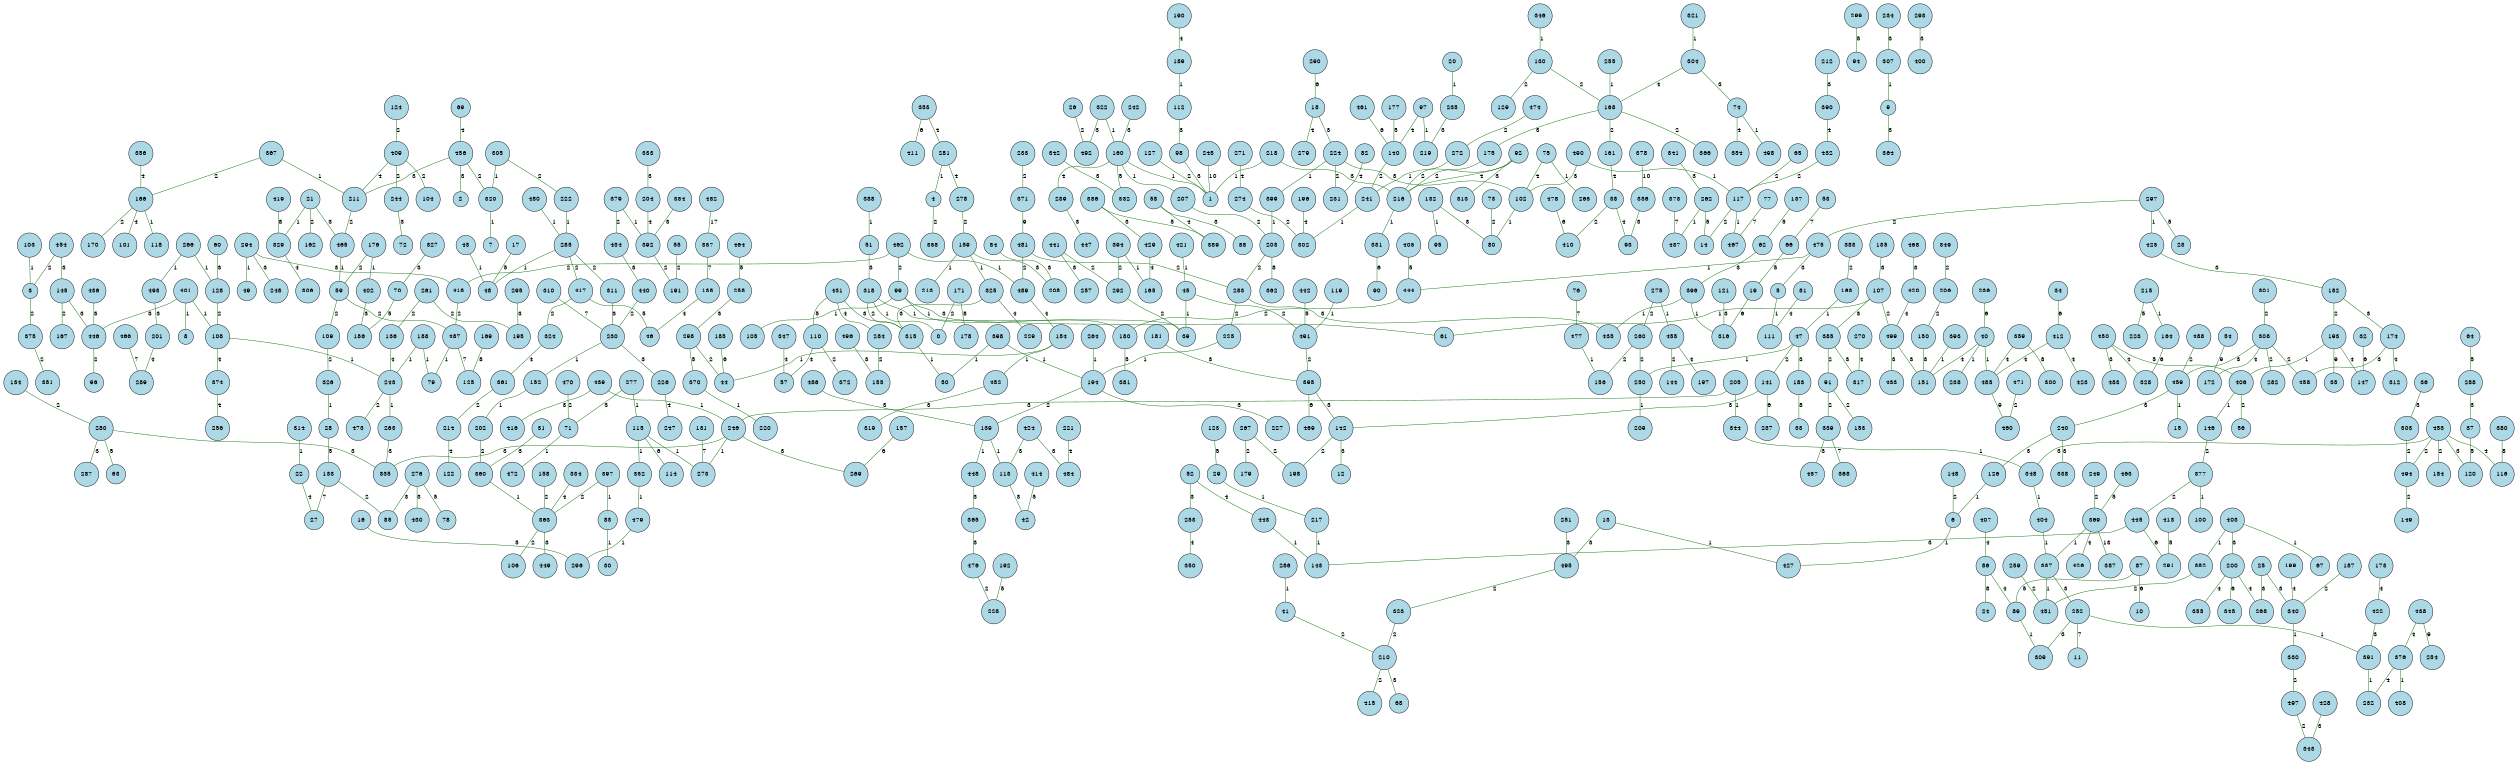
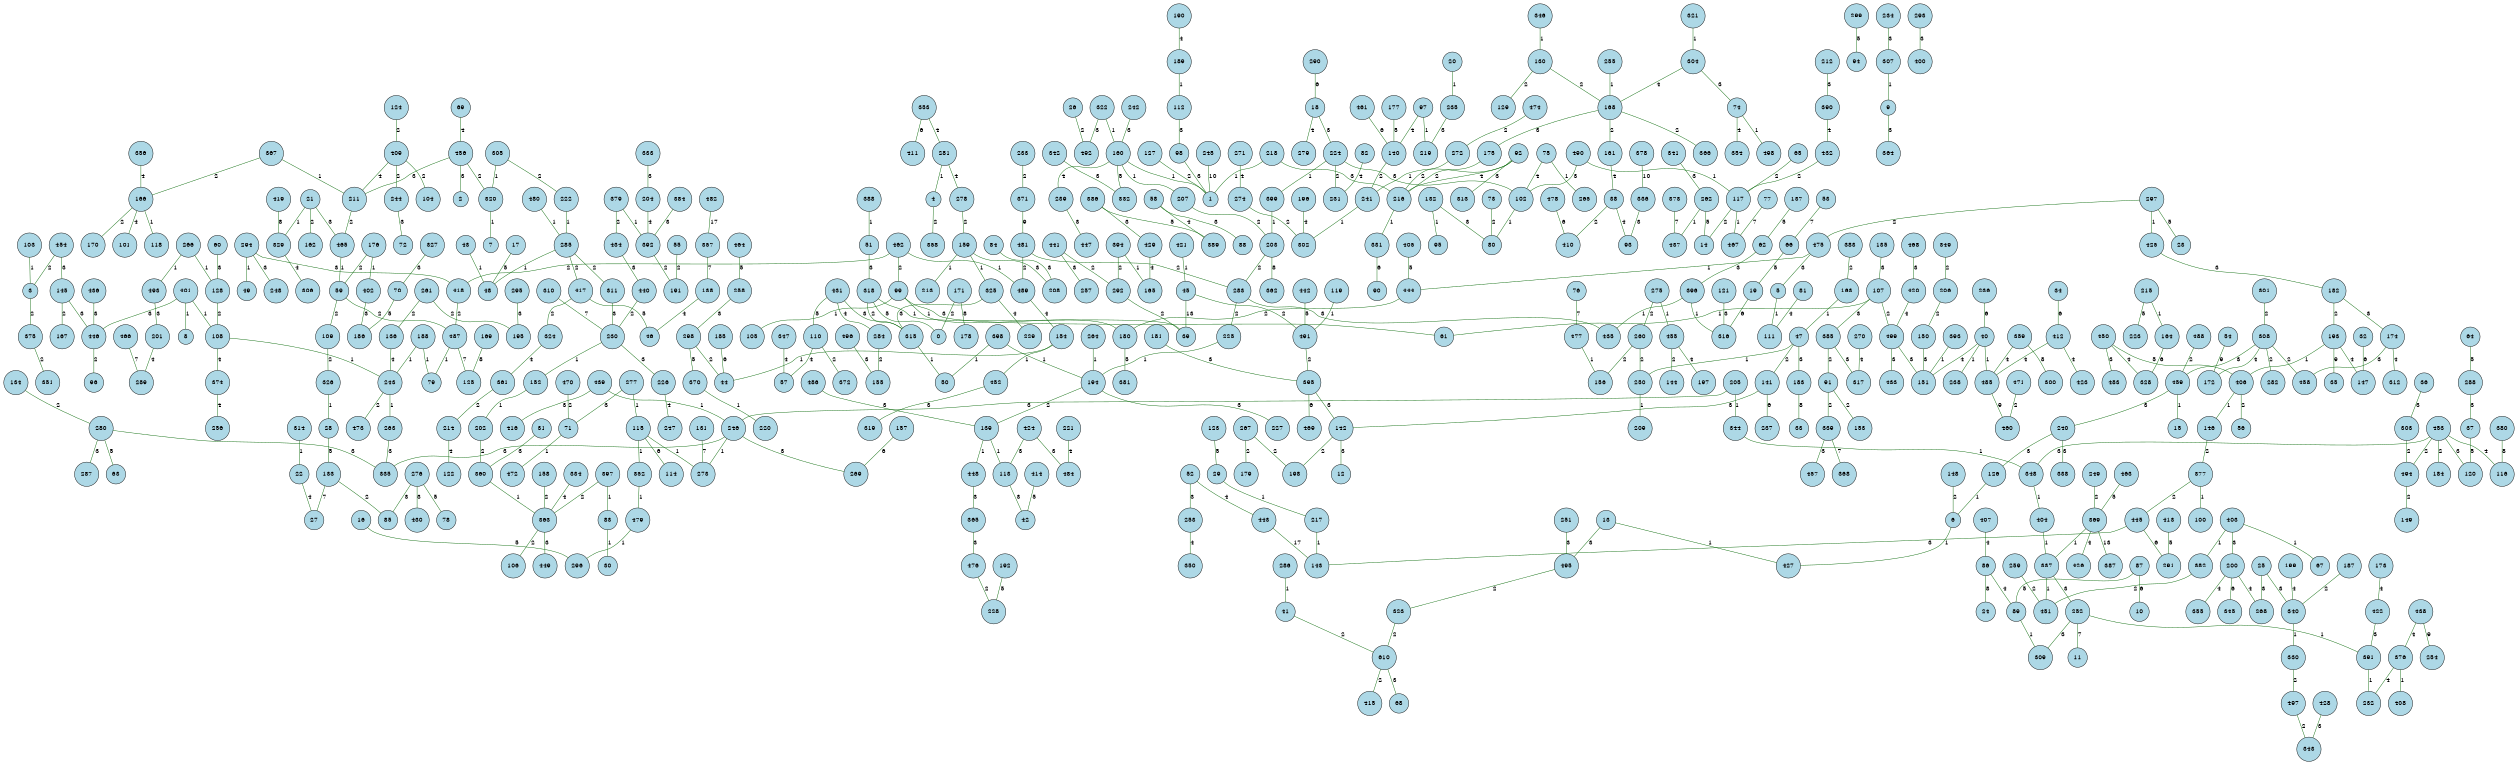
(887, 314) -> (887, 314)
(1188, 314) -> (1190, 314)
(1296, 543) -> (1298, 543)
(1384, 658) -> (1384, 658)
